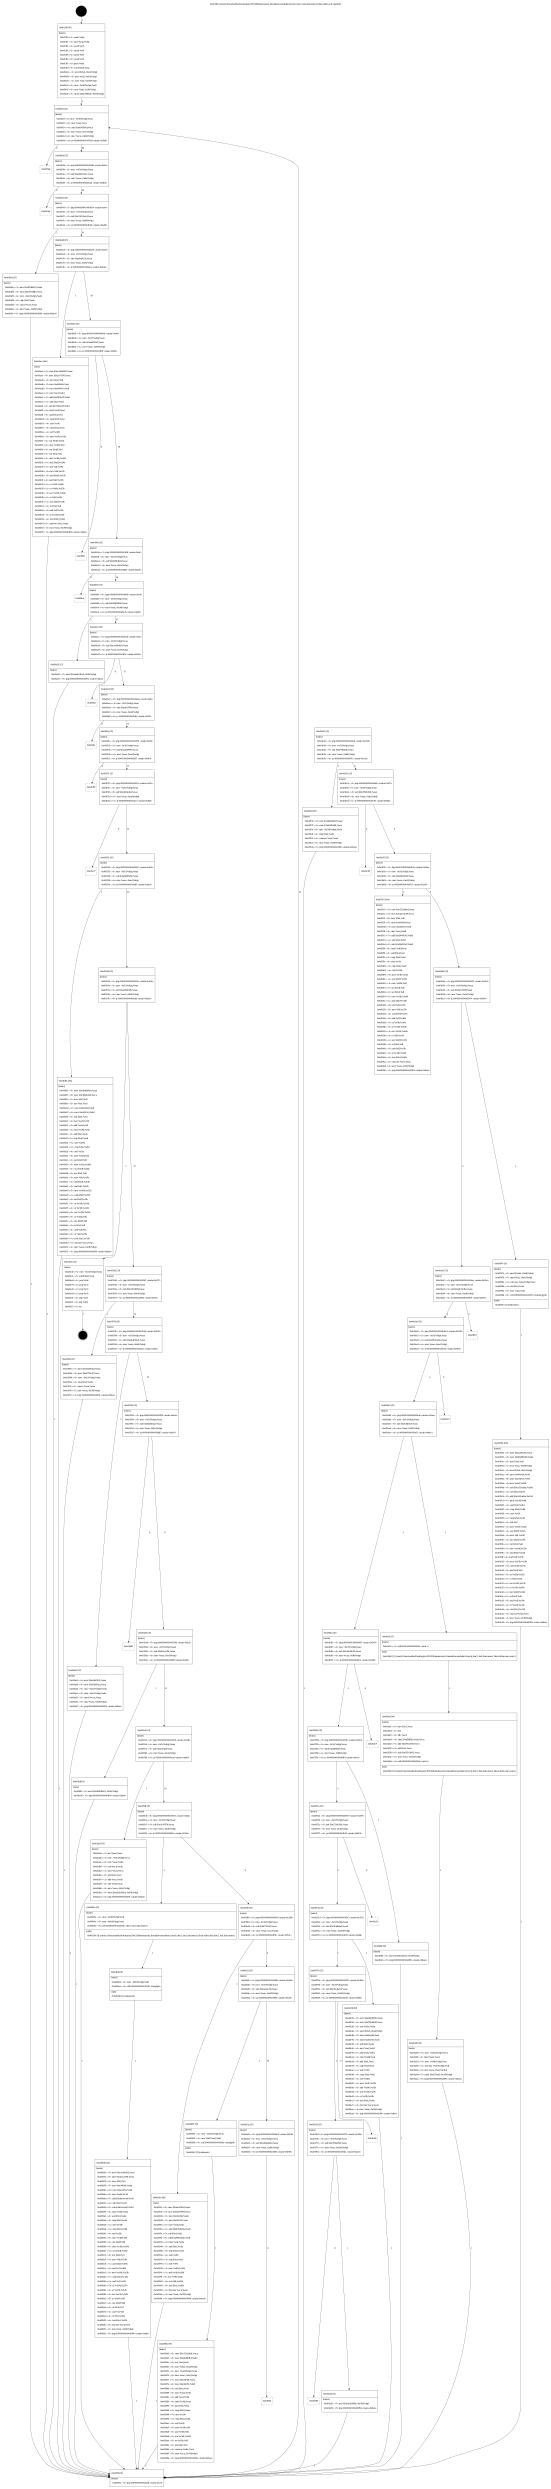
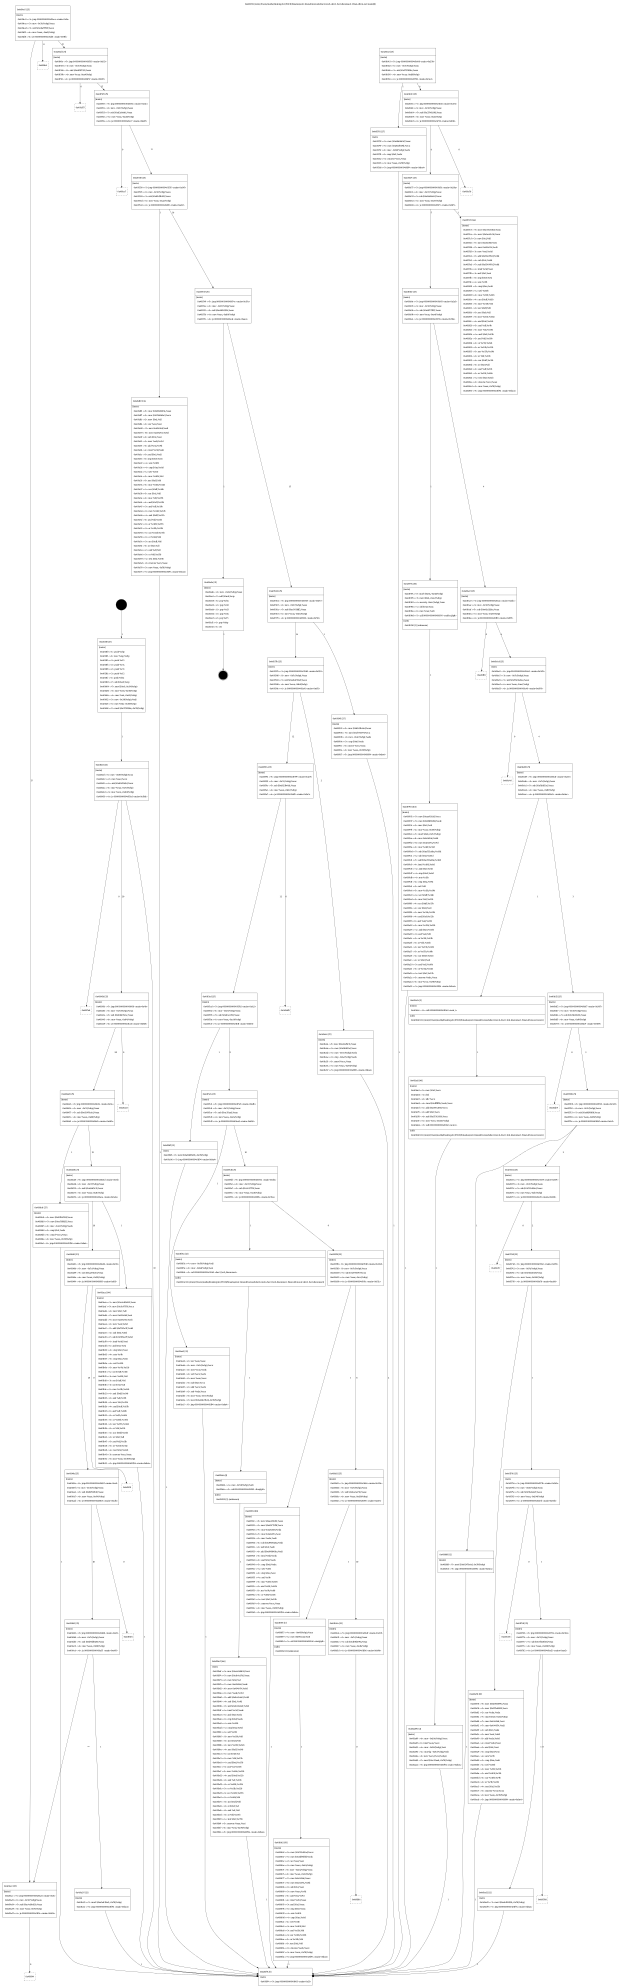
(121, 671) -> (30, 961)
(298, 1278) -> (154, 1434)
